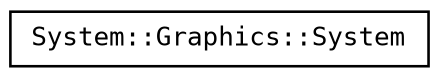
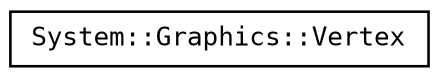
(219, 39) -> (219, 39)
